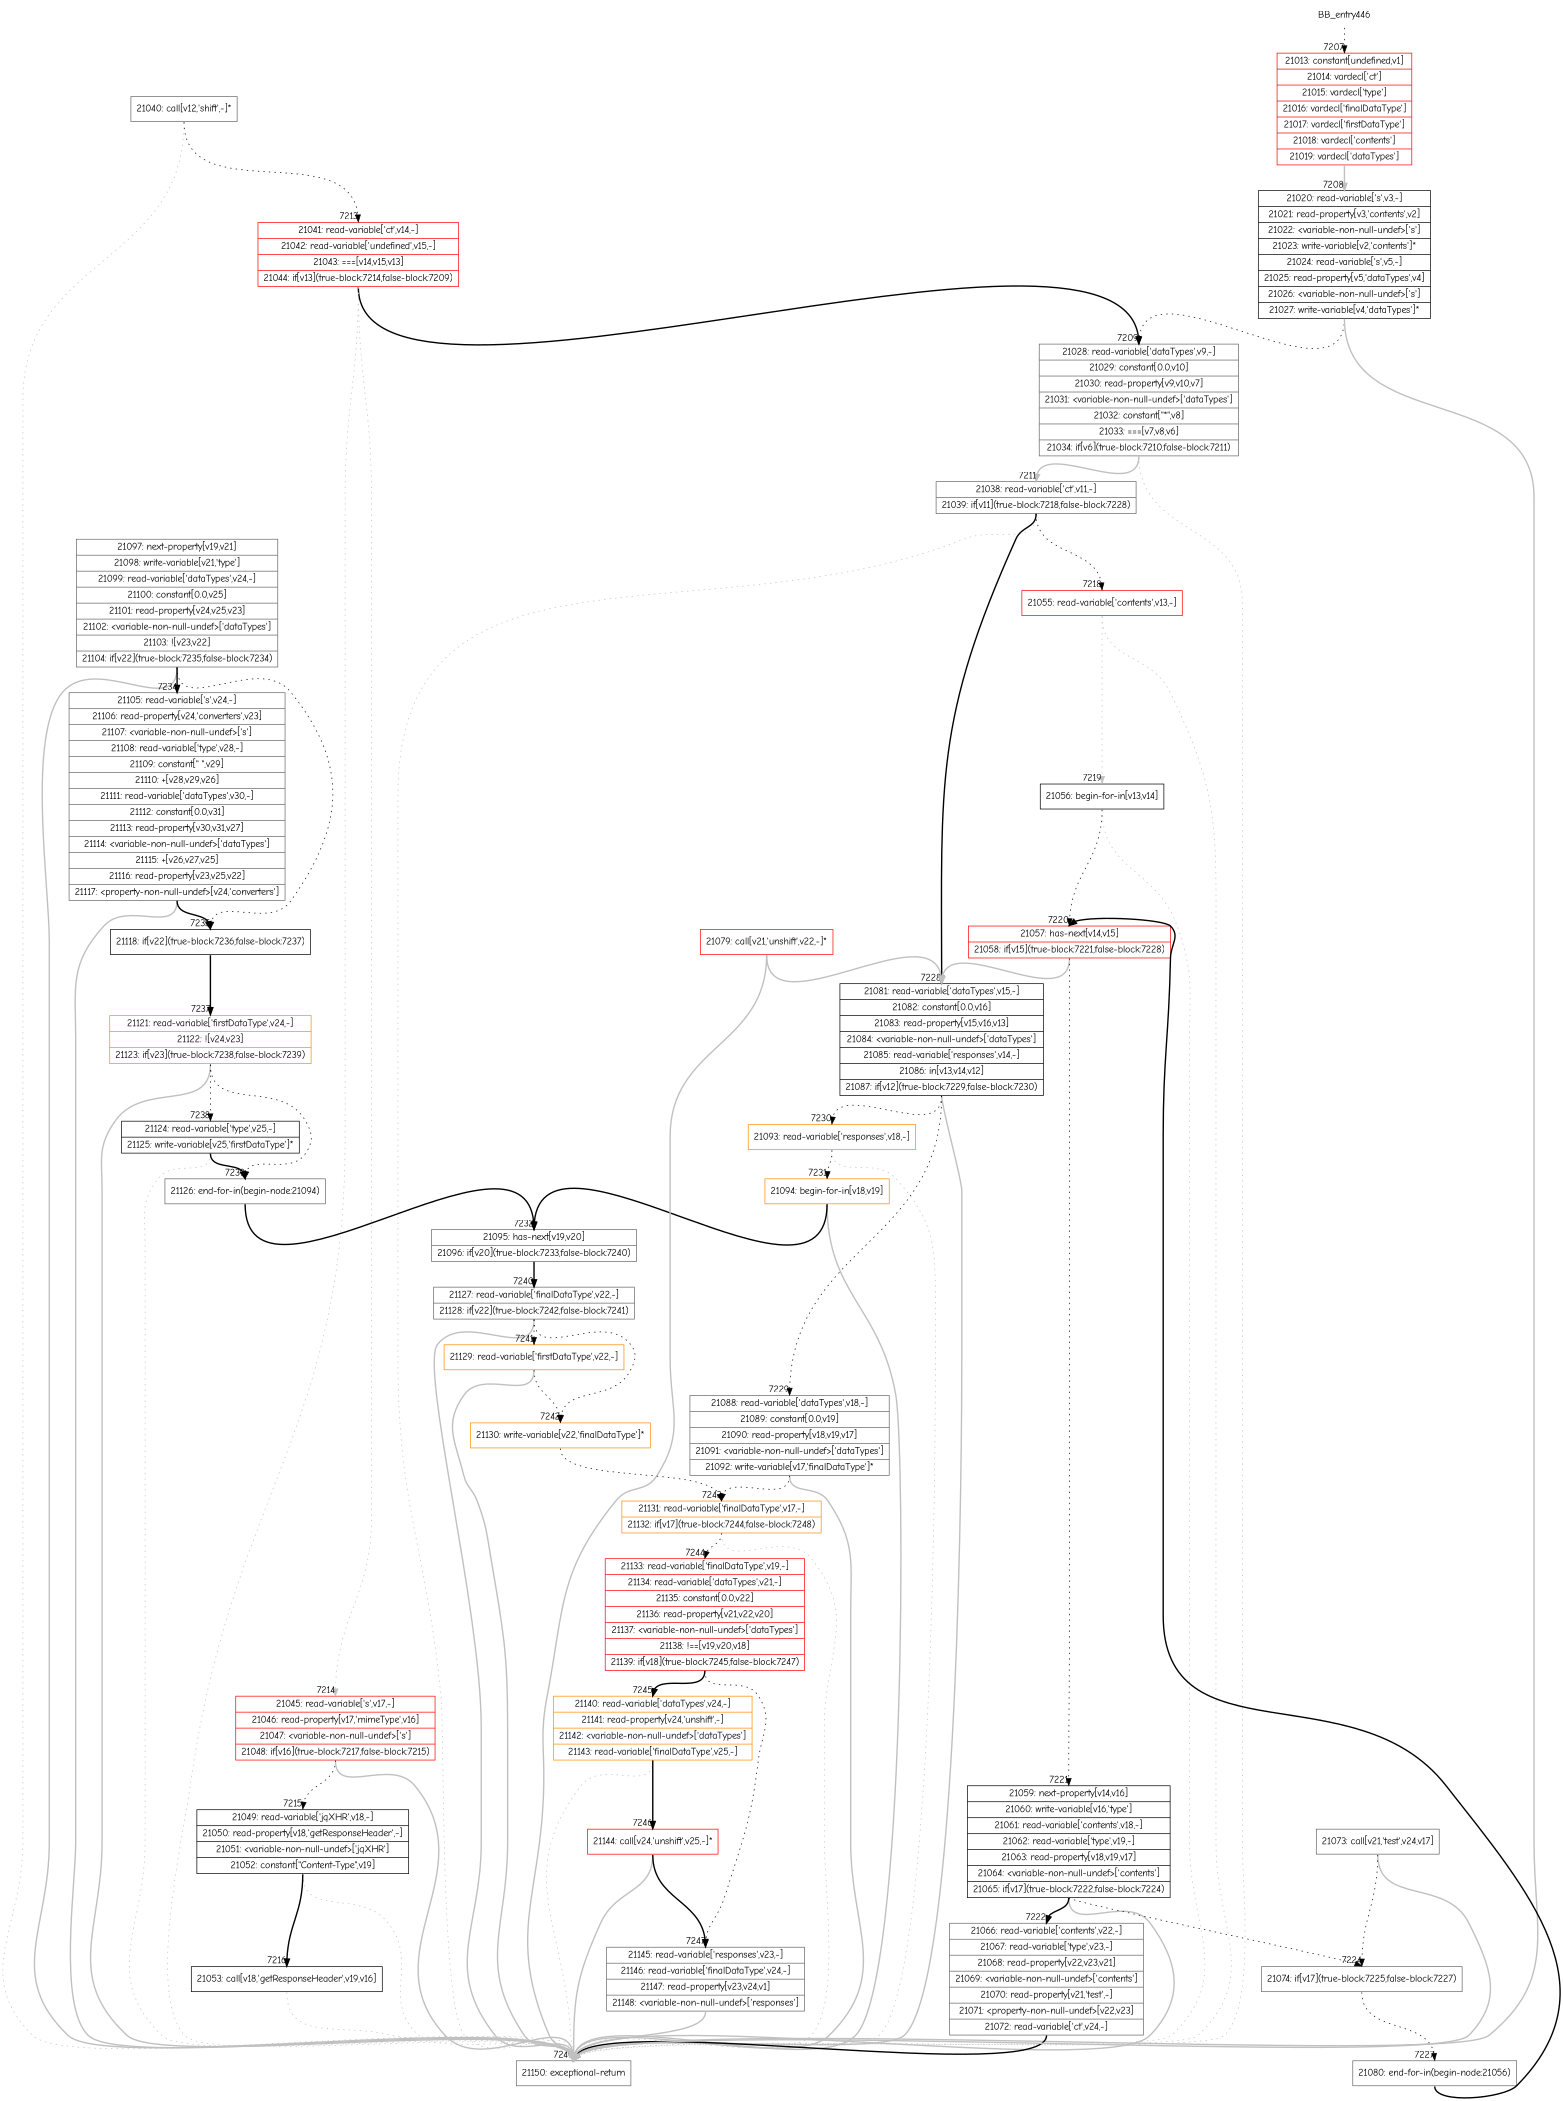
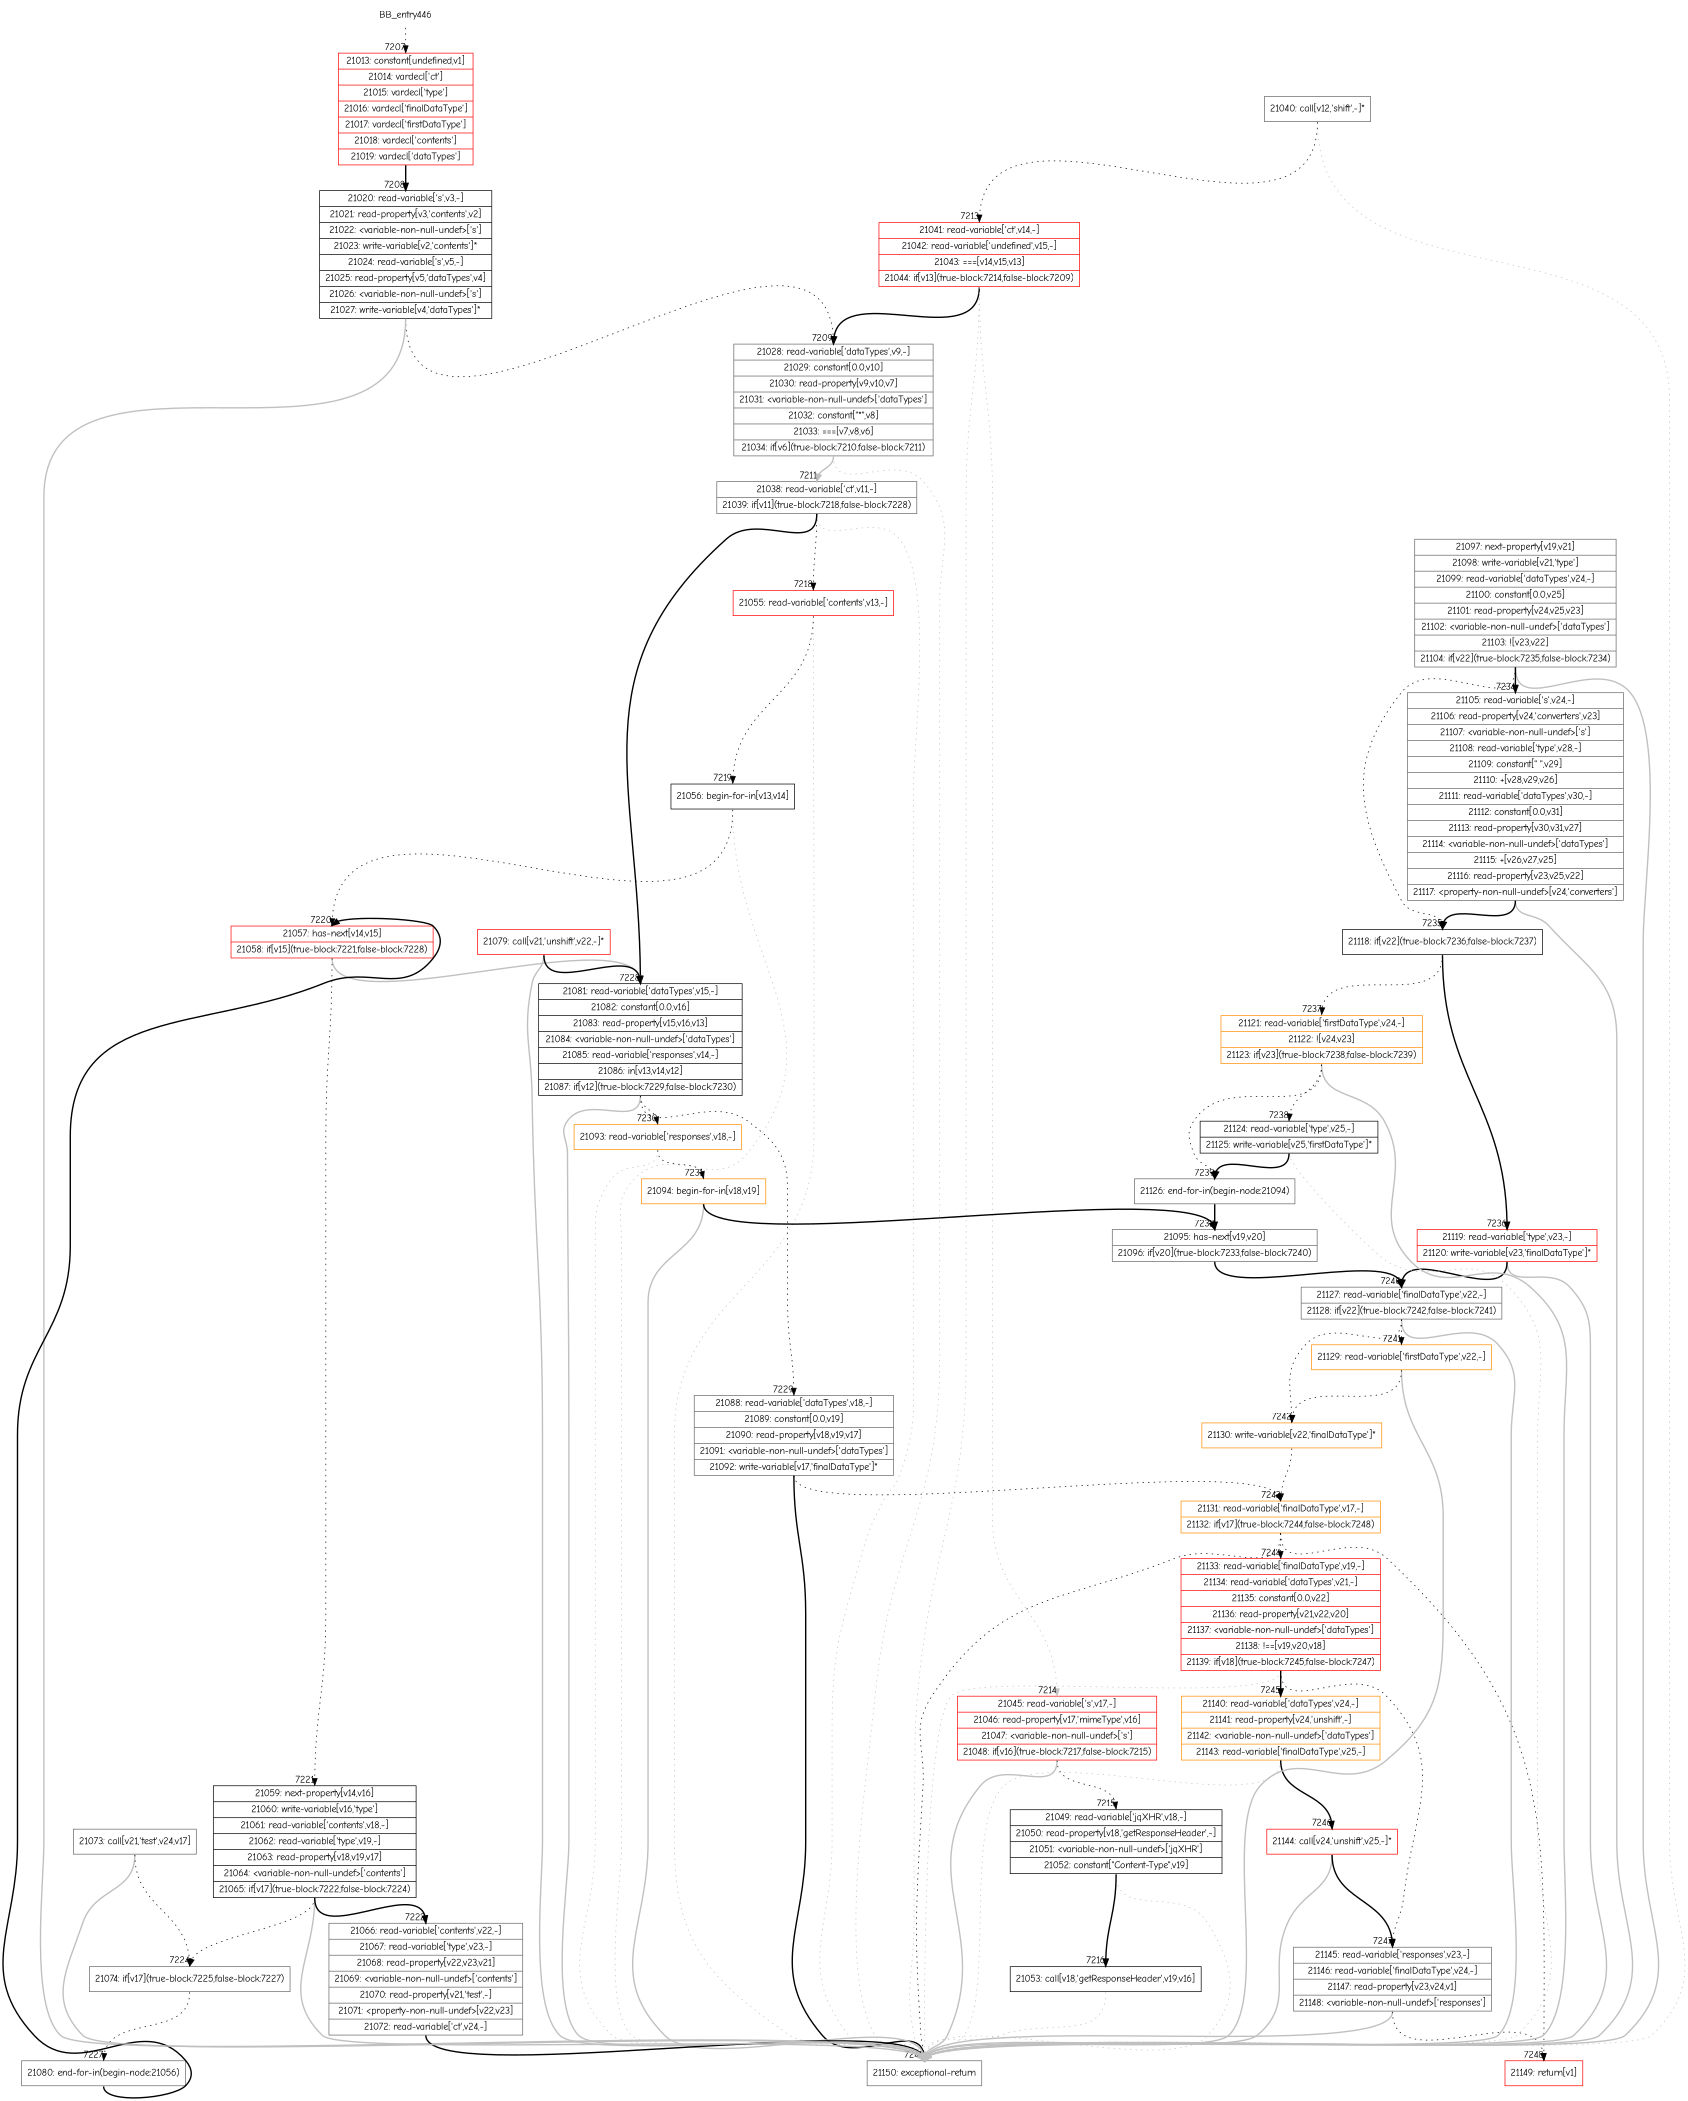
(1344, 174) -> (406, 174)
(1102, 696) -> (775, 697)
(851, 970) -> (589, 970)
(210, 981) -> (1386, 985)
none -> (1507, 1245)
none -> (946, 1708)
(825, 1865) -> (946, 1677)
(853, 1877) -> (806, 1815)
none -> (1544, 2073)
